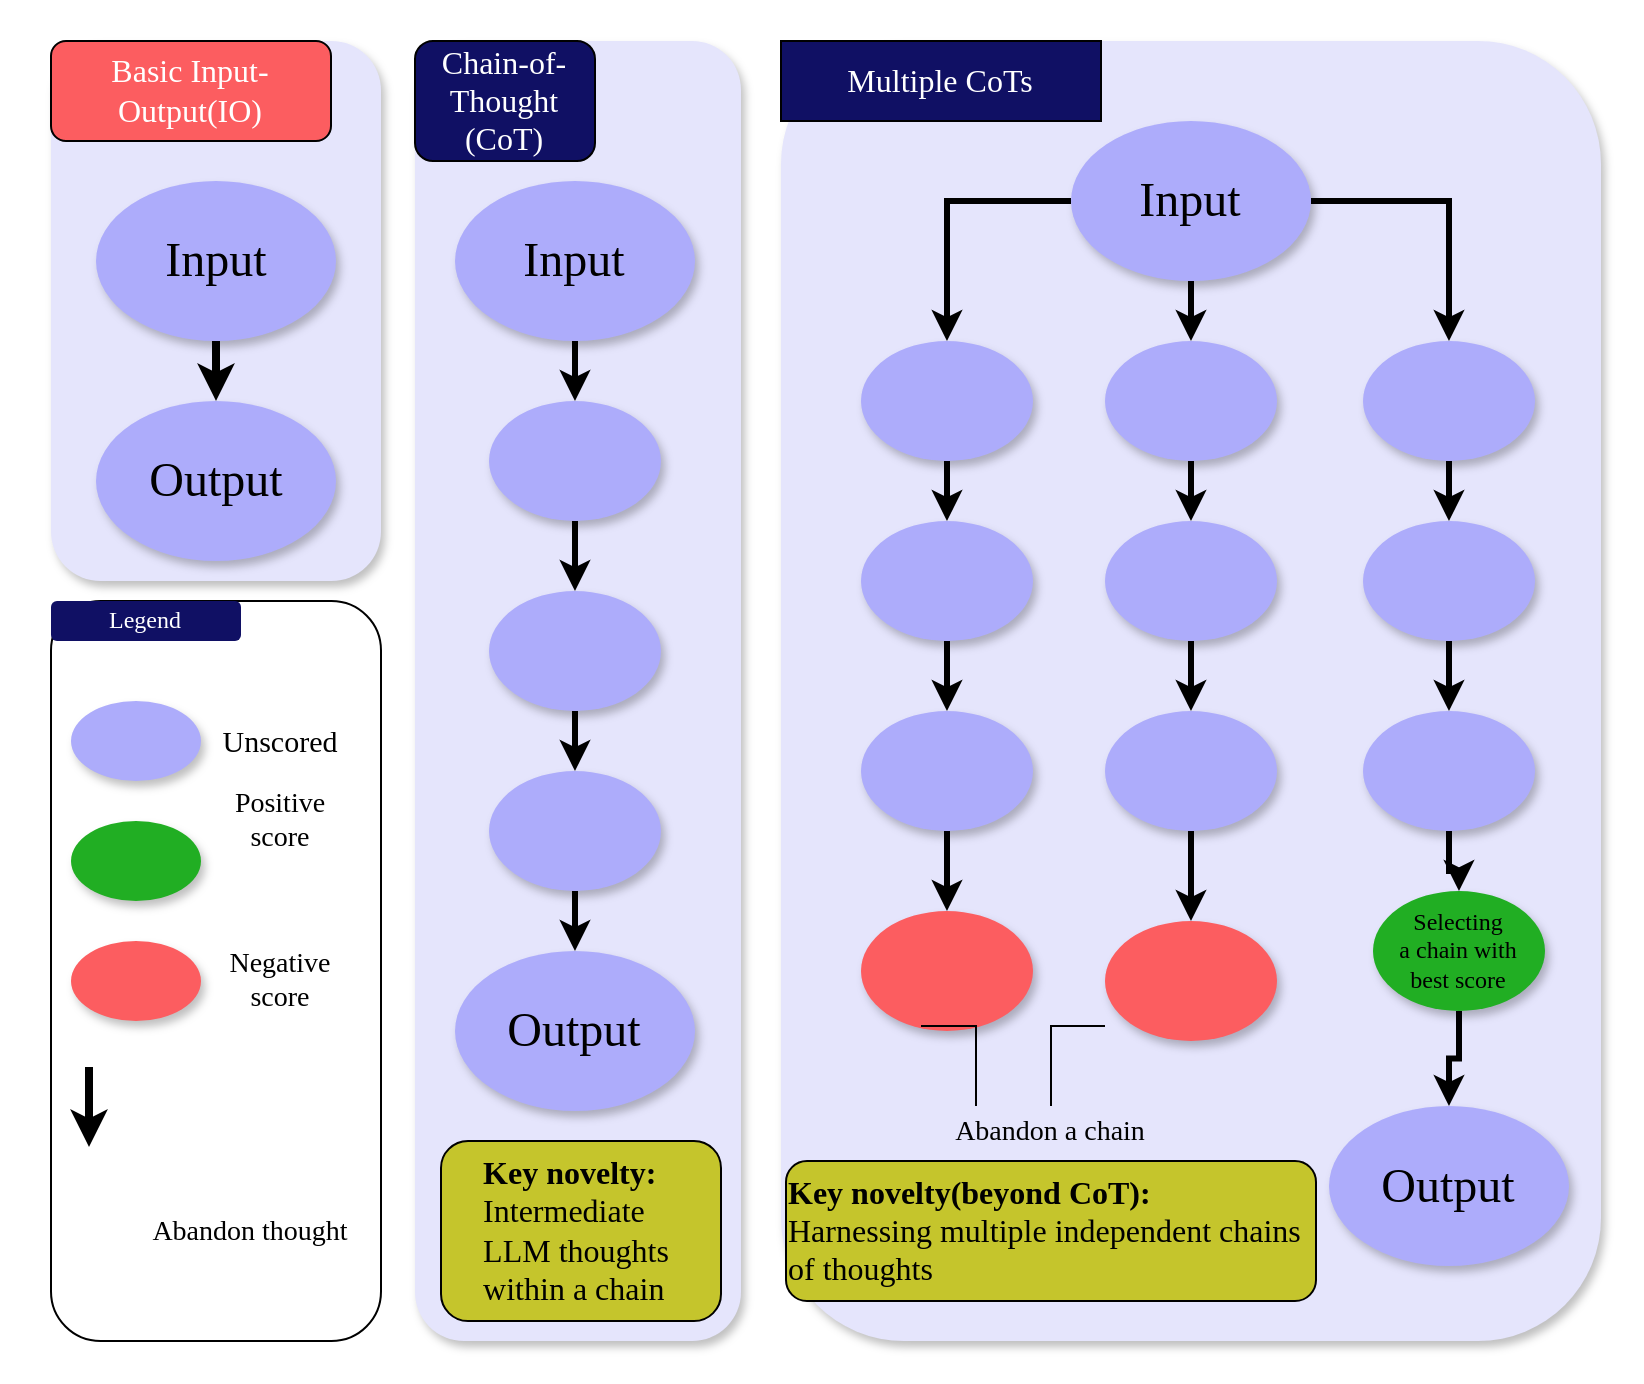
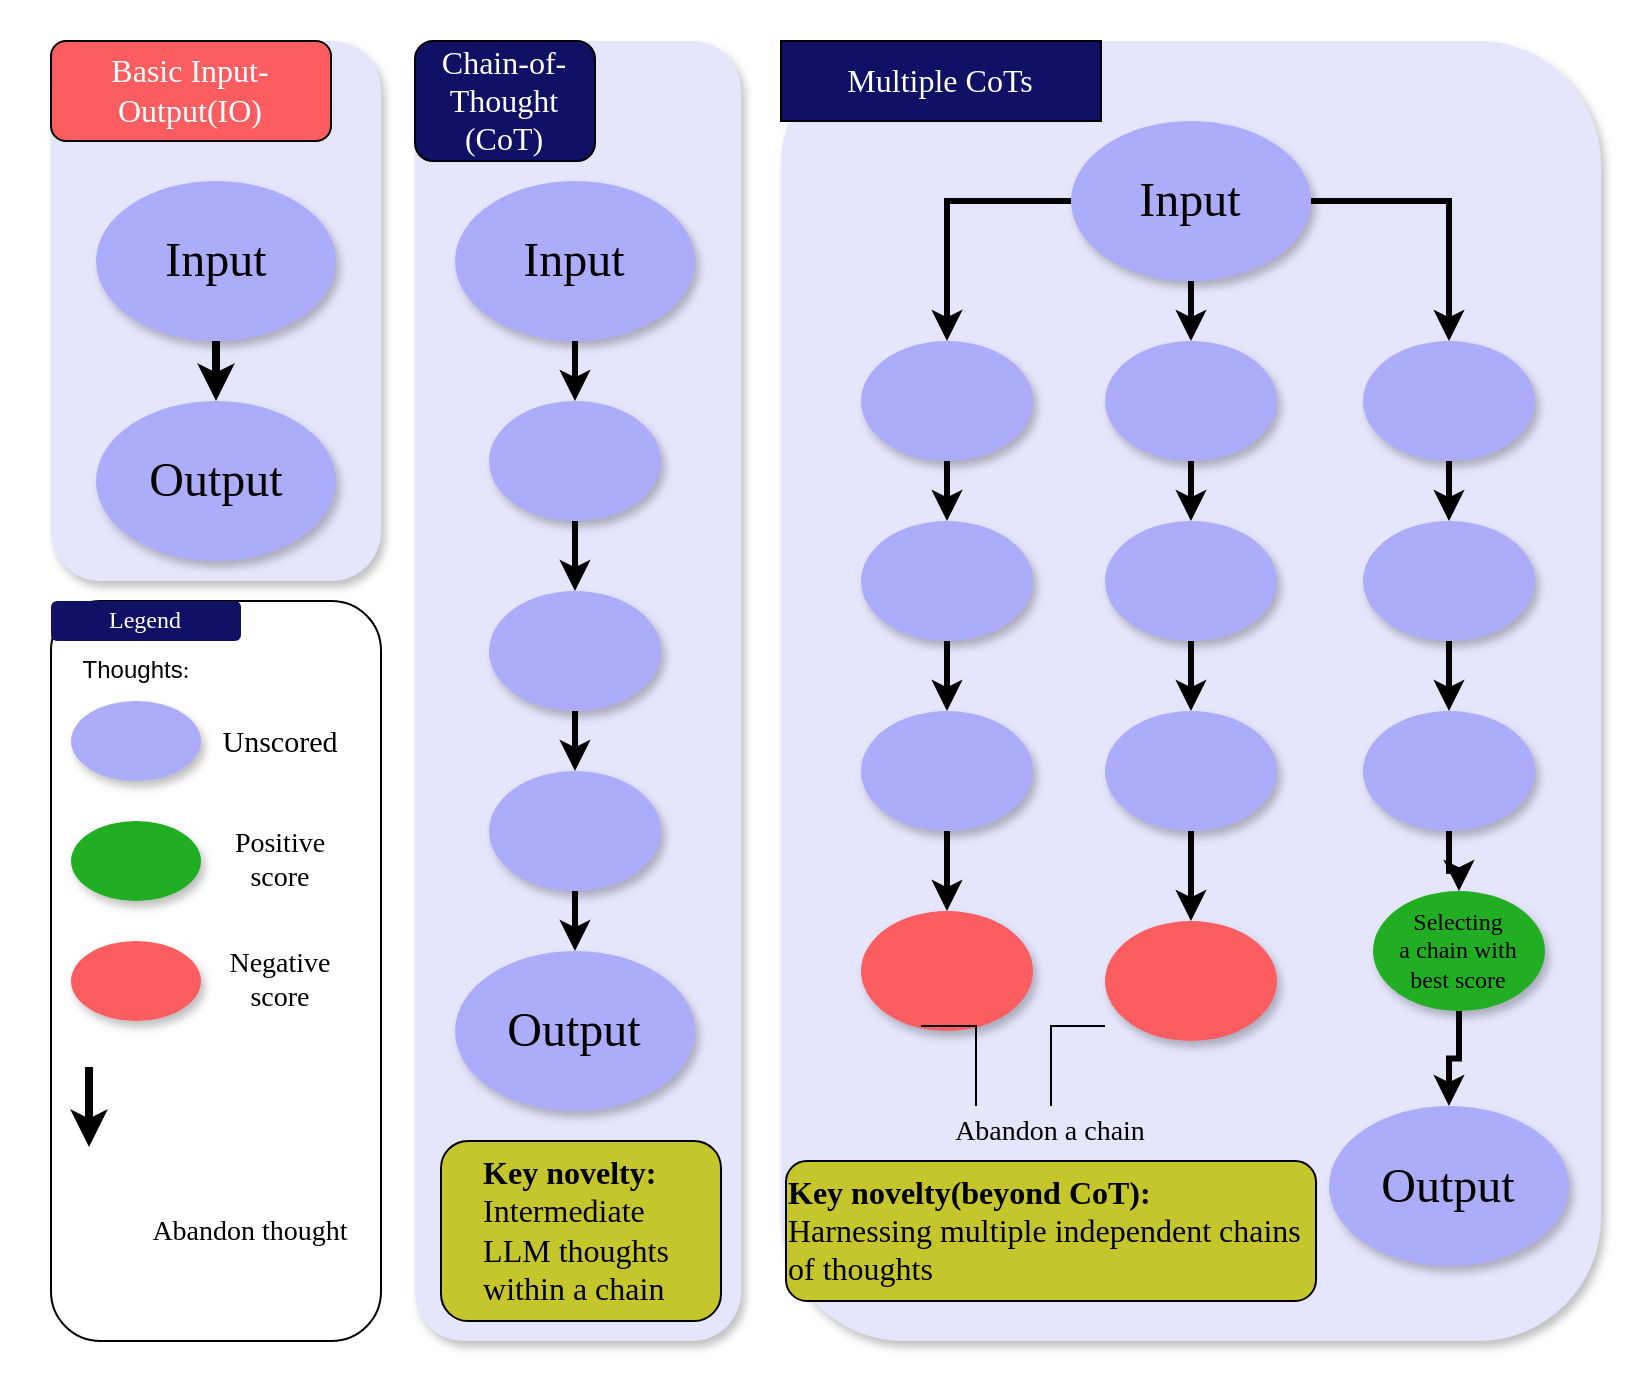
none -> (137, 671)
(281, 821) -> (281, 861)
